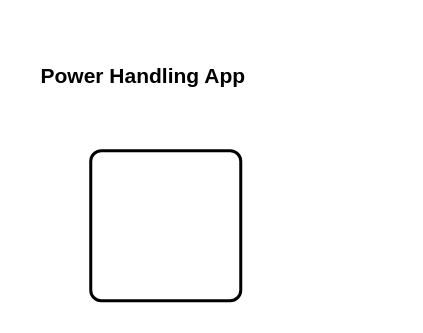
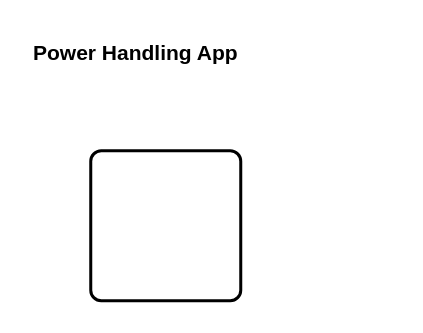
(218, 76) -> (211, 53)
